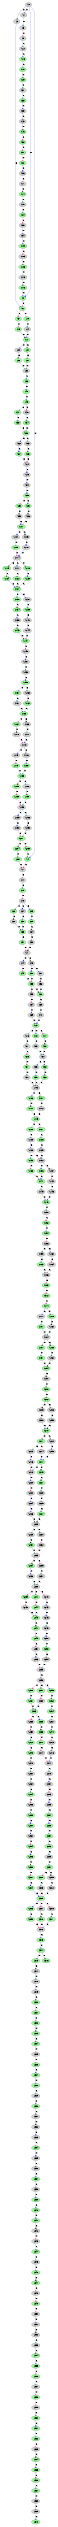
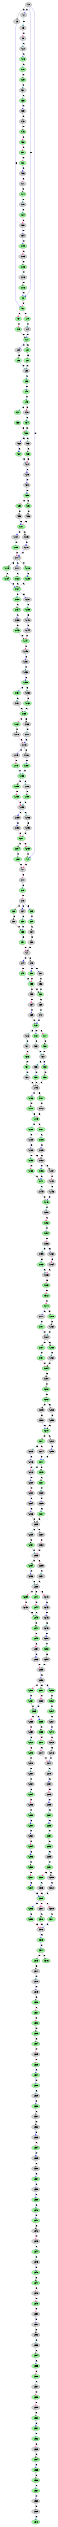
(18, 417) -> none
